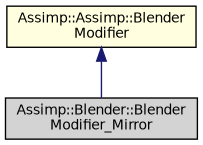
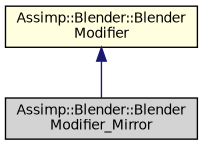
(101, 27) -> (101, 27)
